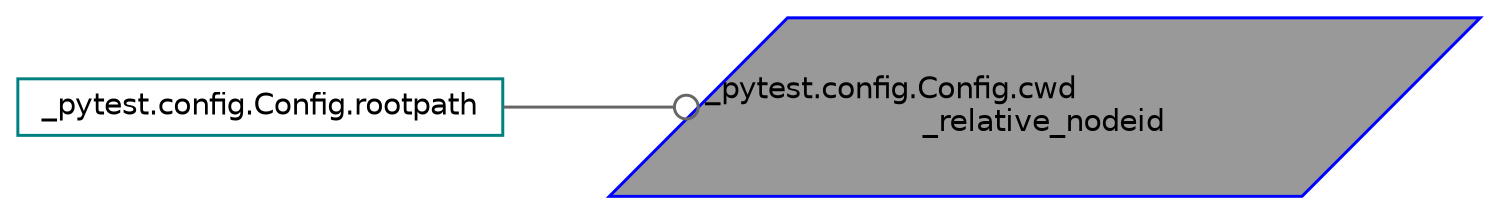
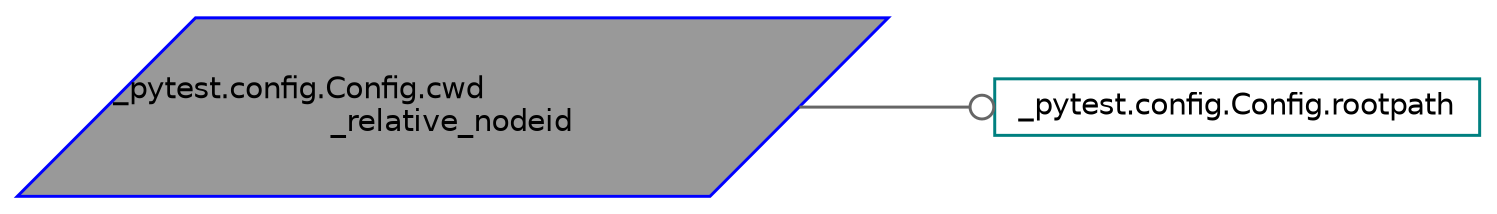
(589, 107) -> (884, 107)
